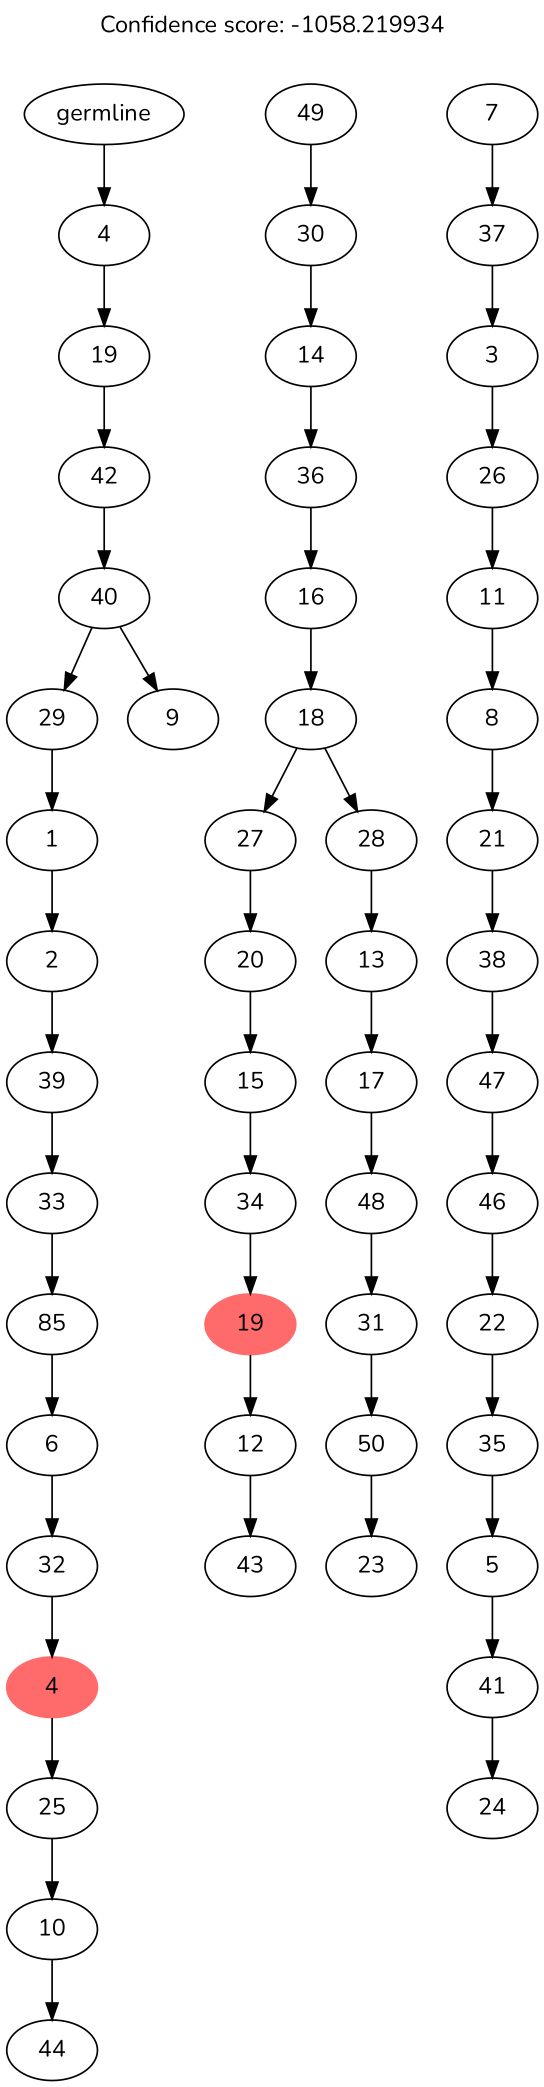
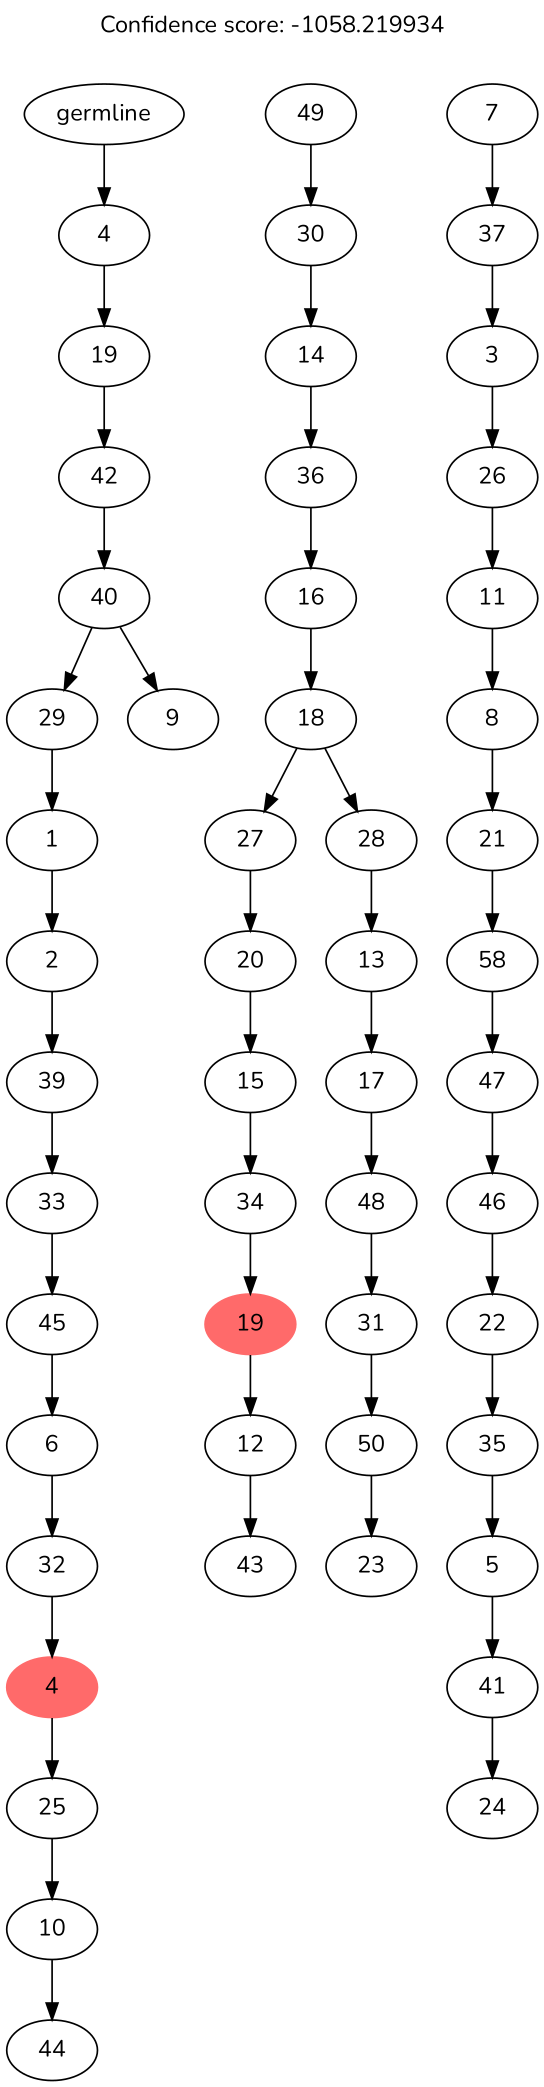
(492, 961) -> (492, 961)
(52, 1324) -> (52, 1324)
